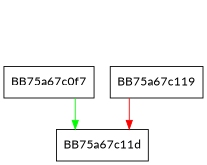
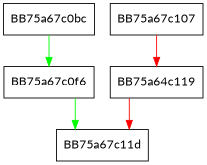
none -> (49, 19)
none -> (157, 19)
(49, 82) -> (49, 82)
(157, 82) -> (157, 82)
